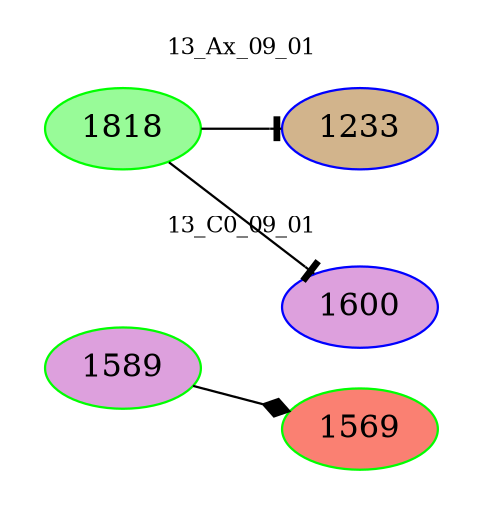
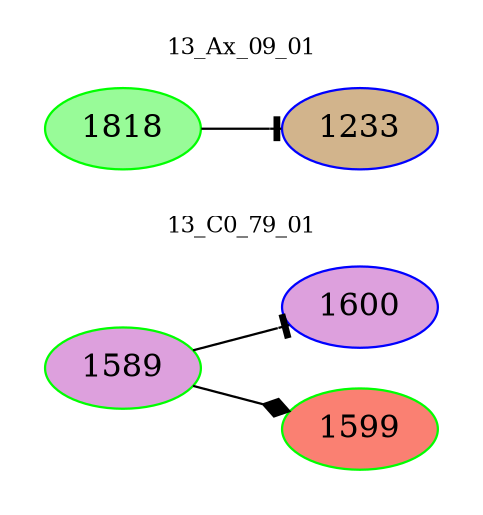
(244, 220) -> (235, 339)
(242, 227) -> (242, 227)
(360, 429) -> (360, 429)
